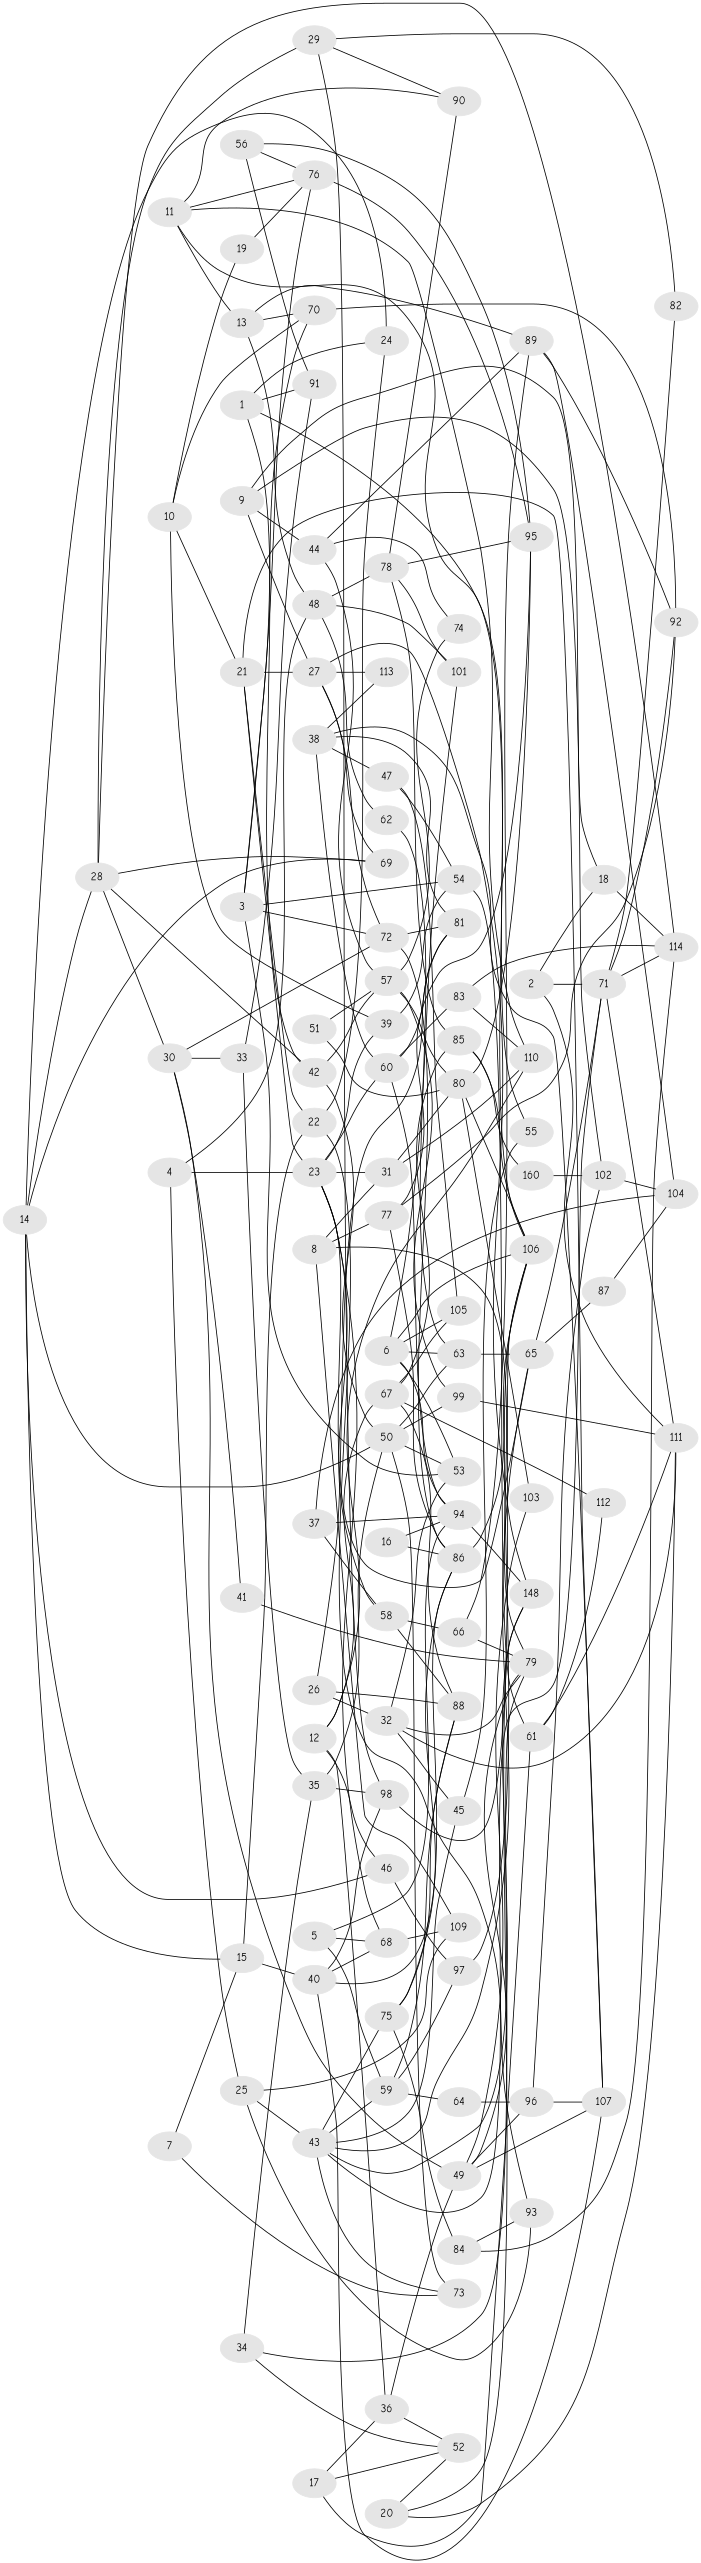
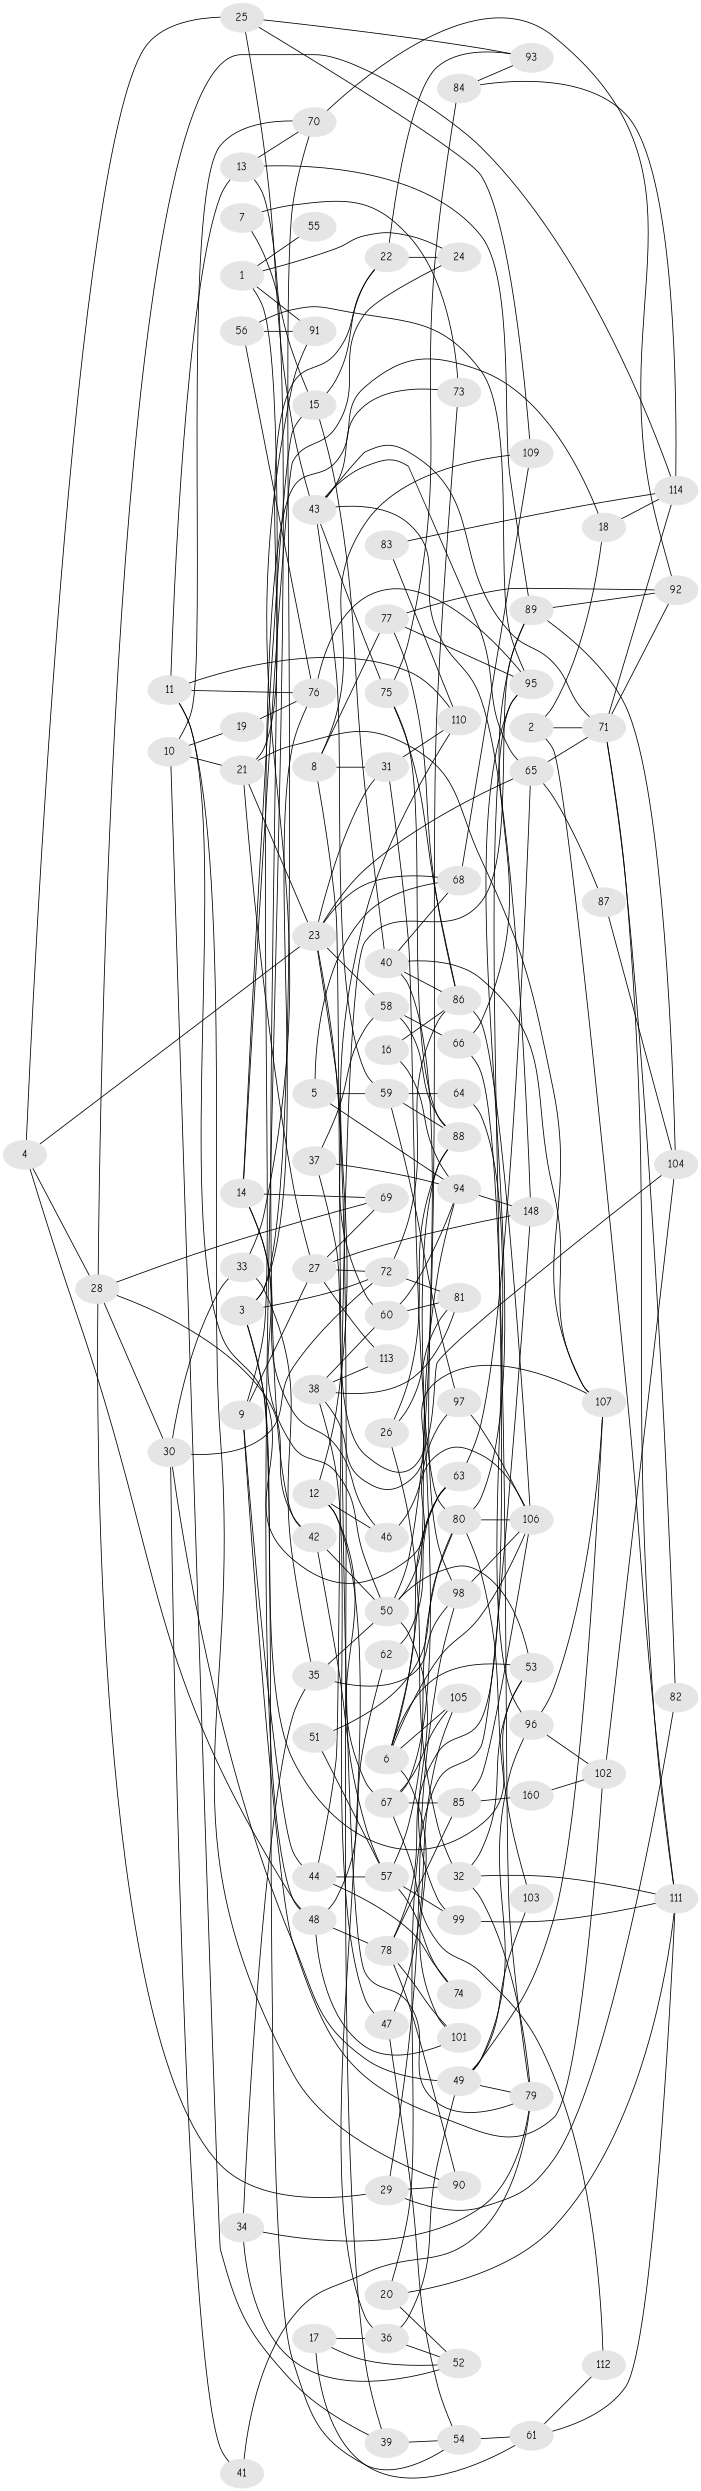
(423, 1032) -> none
(53, 1047) -> (61, 1222)
(459, 1811) -> none
